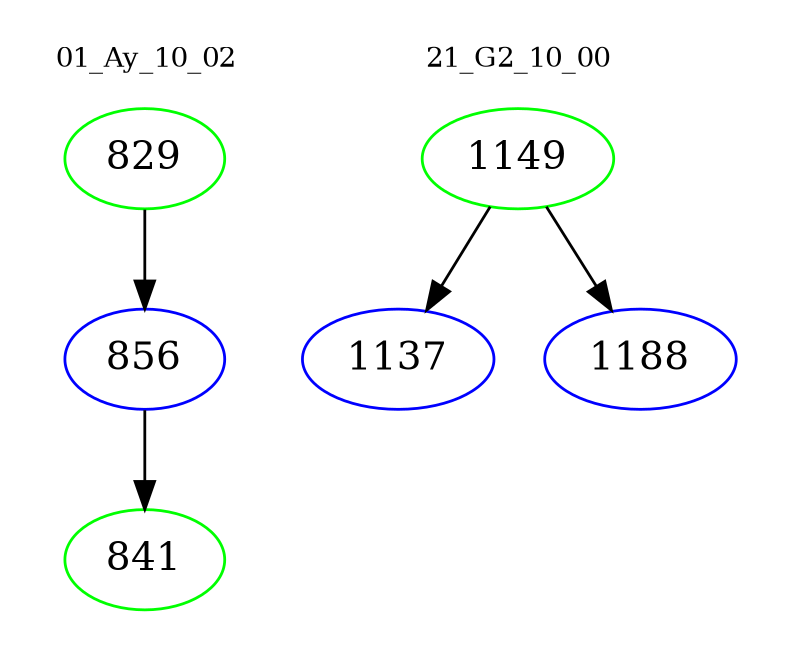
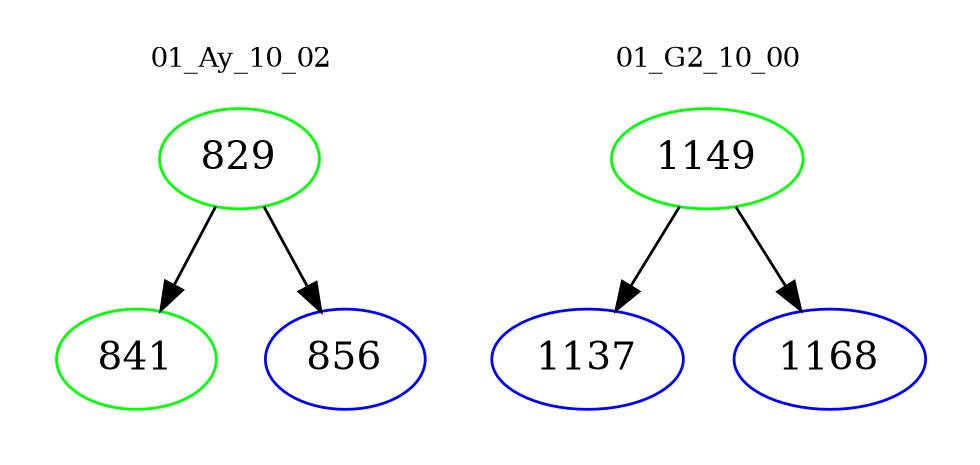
(519, 60) -> (709, 60)
(640, 359) -> (830, 359)
(145, 446) -> (195, 246)
